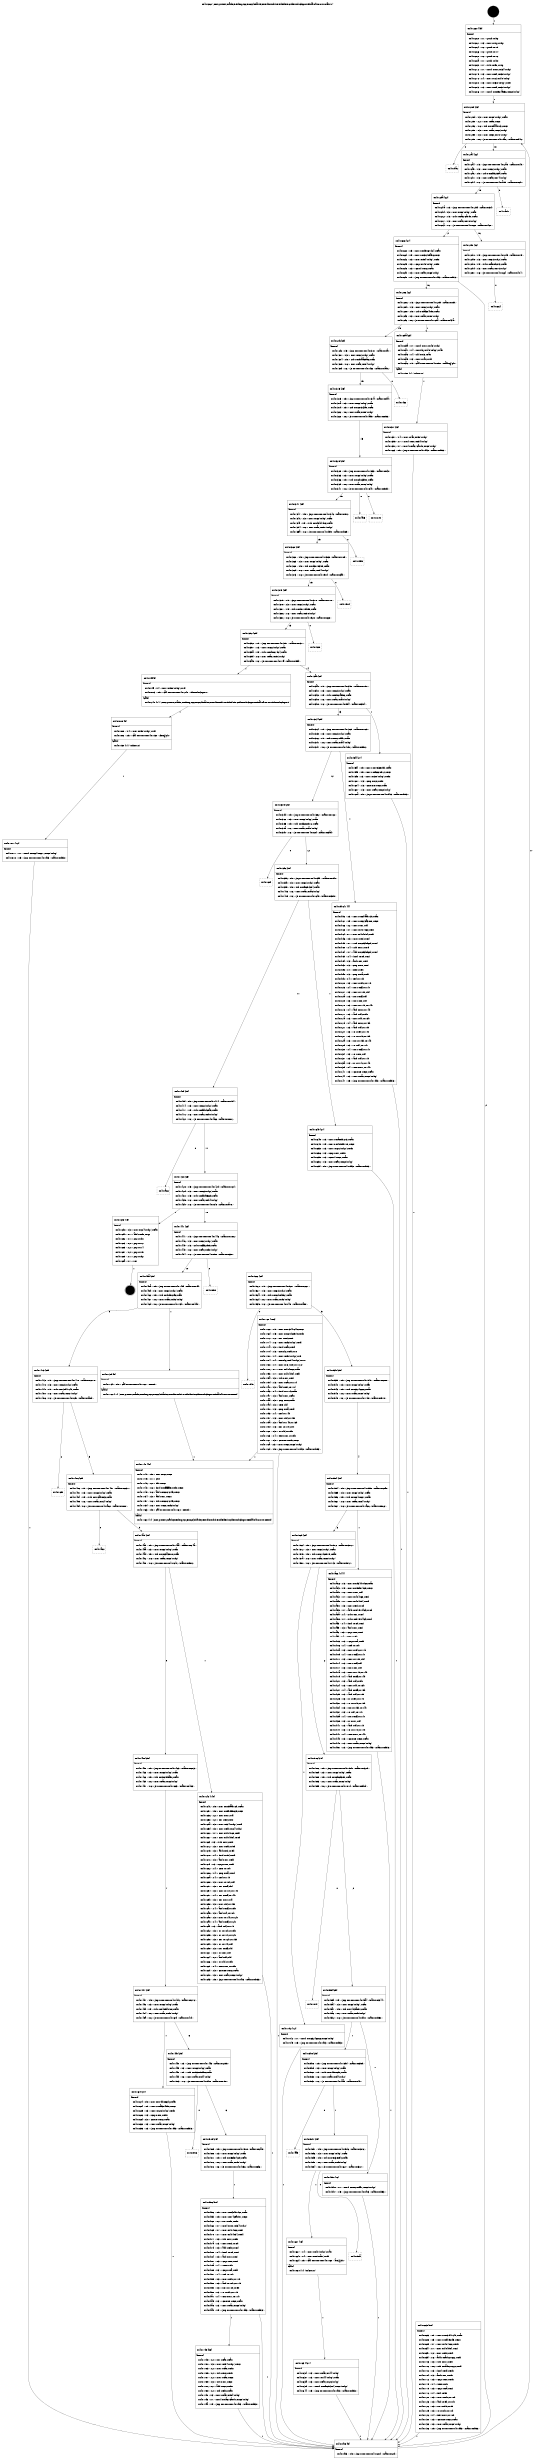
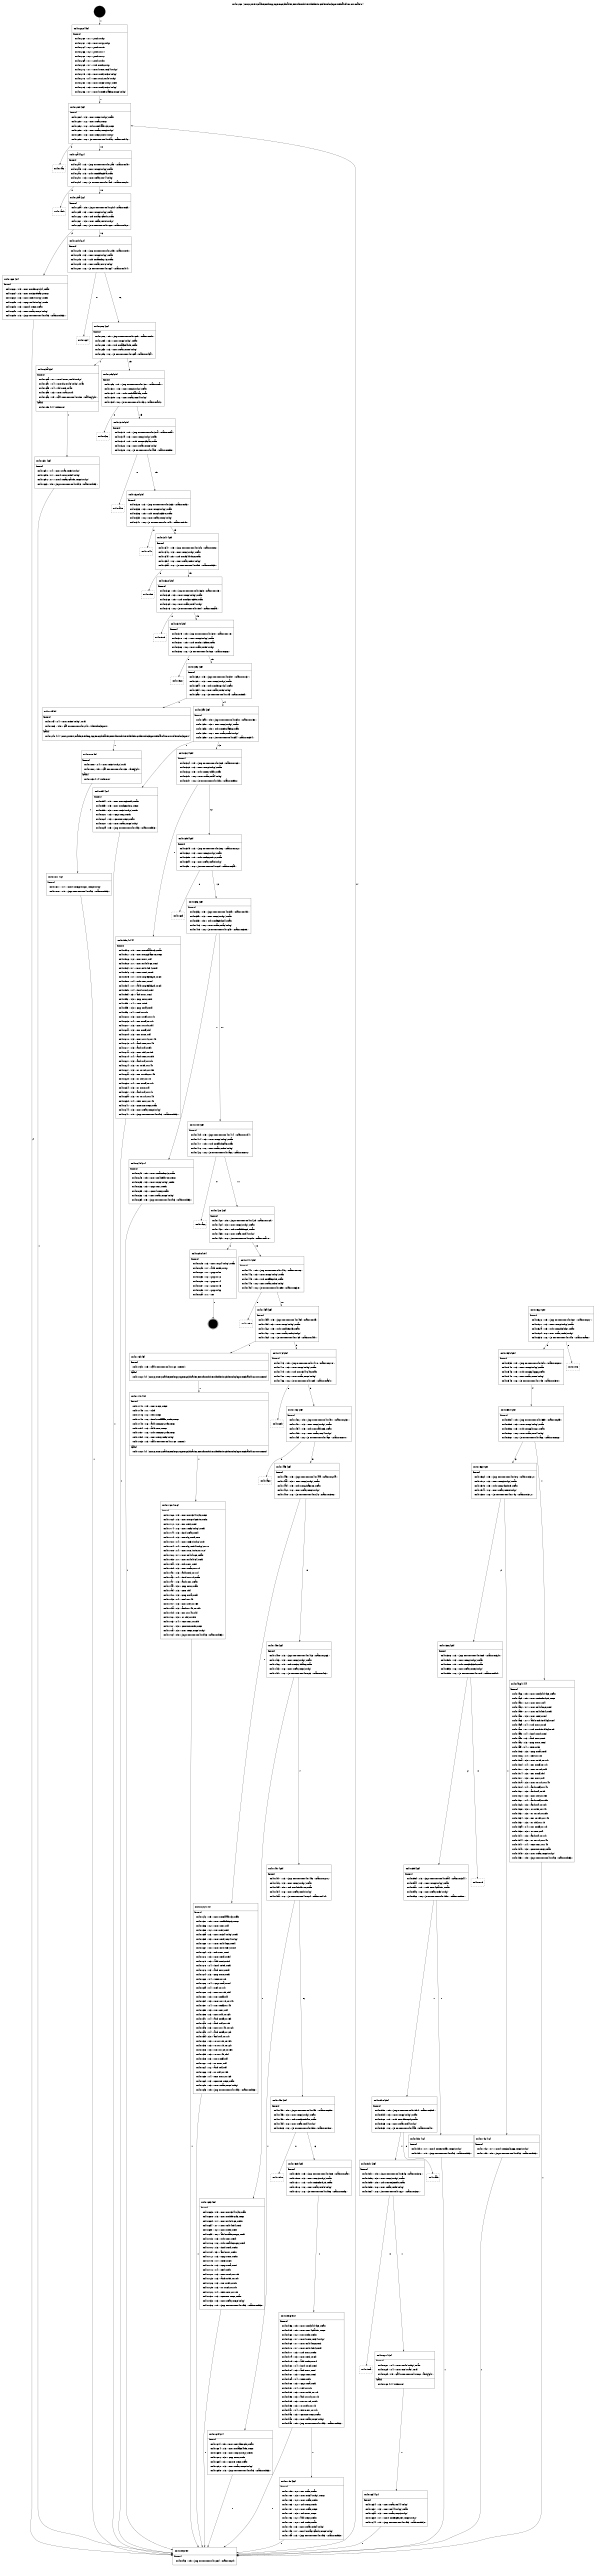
(426, 284) -> (112, 297)
(360, 503) -> (128, 479)
(254, 1456) -> (197, 1478)
none -> (261, 1936)
